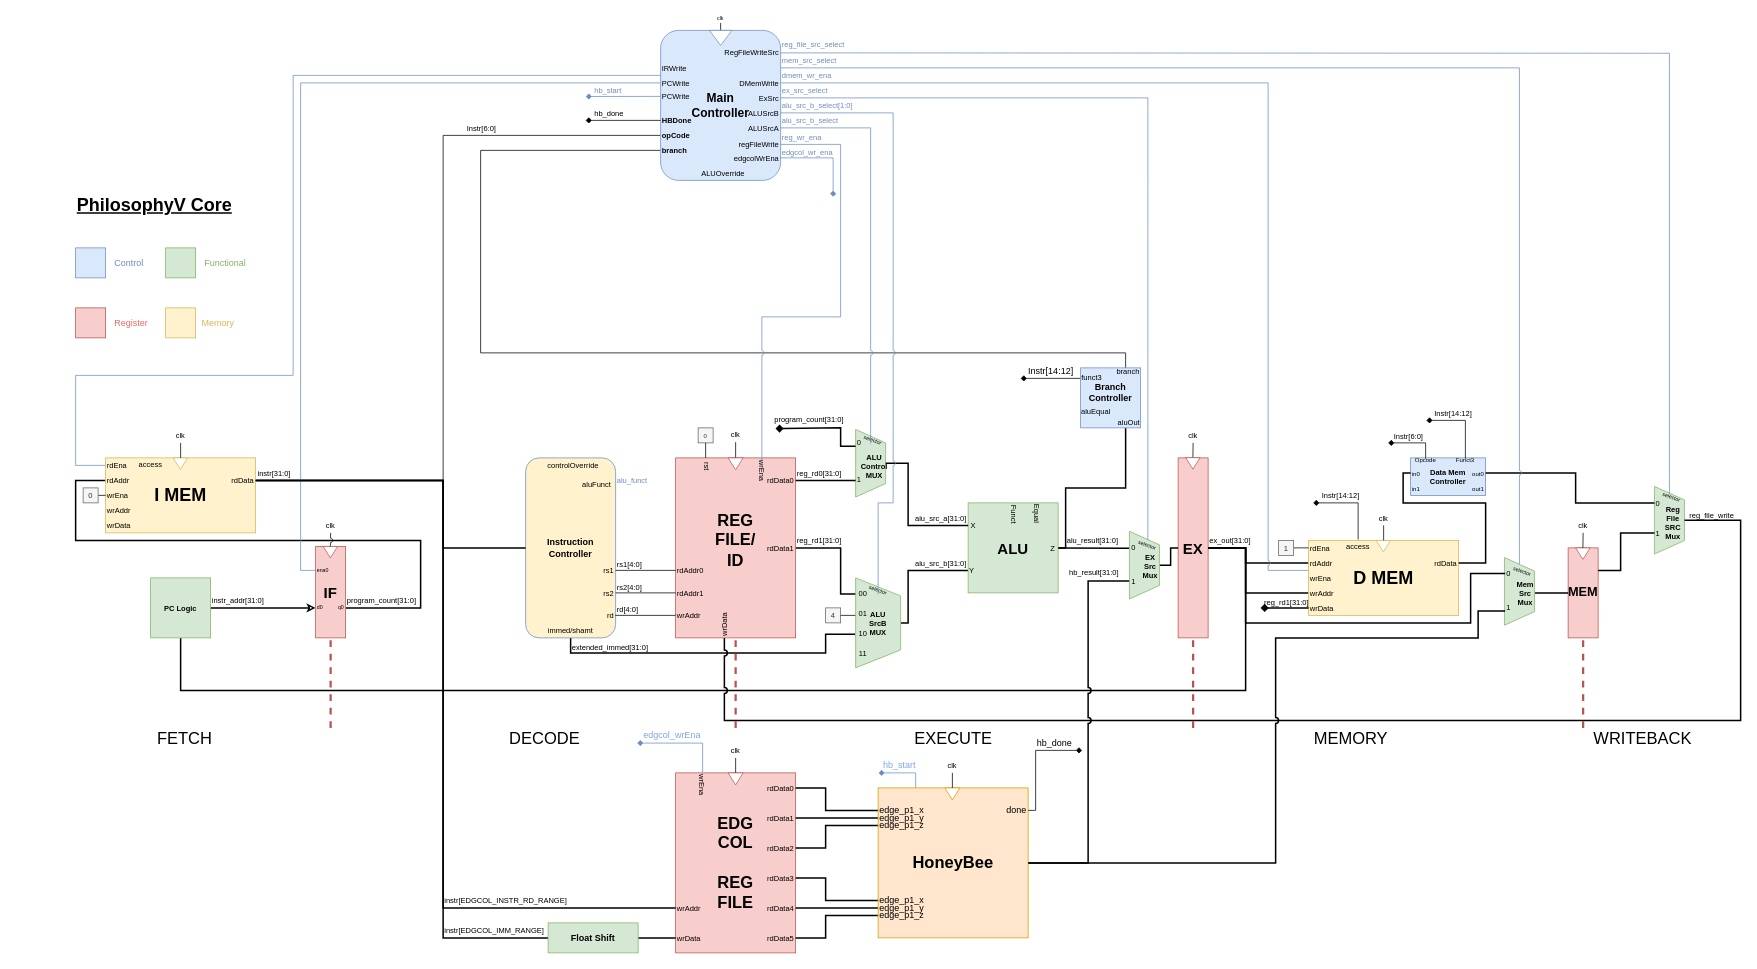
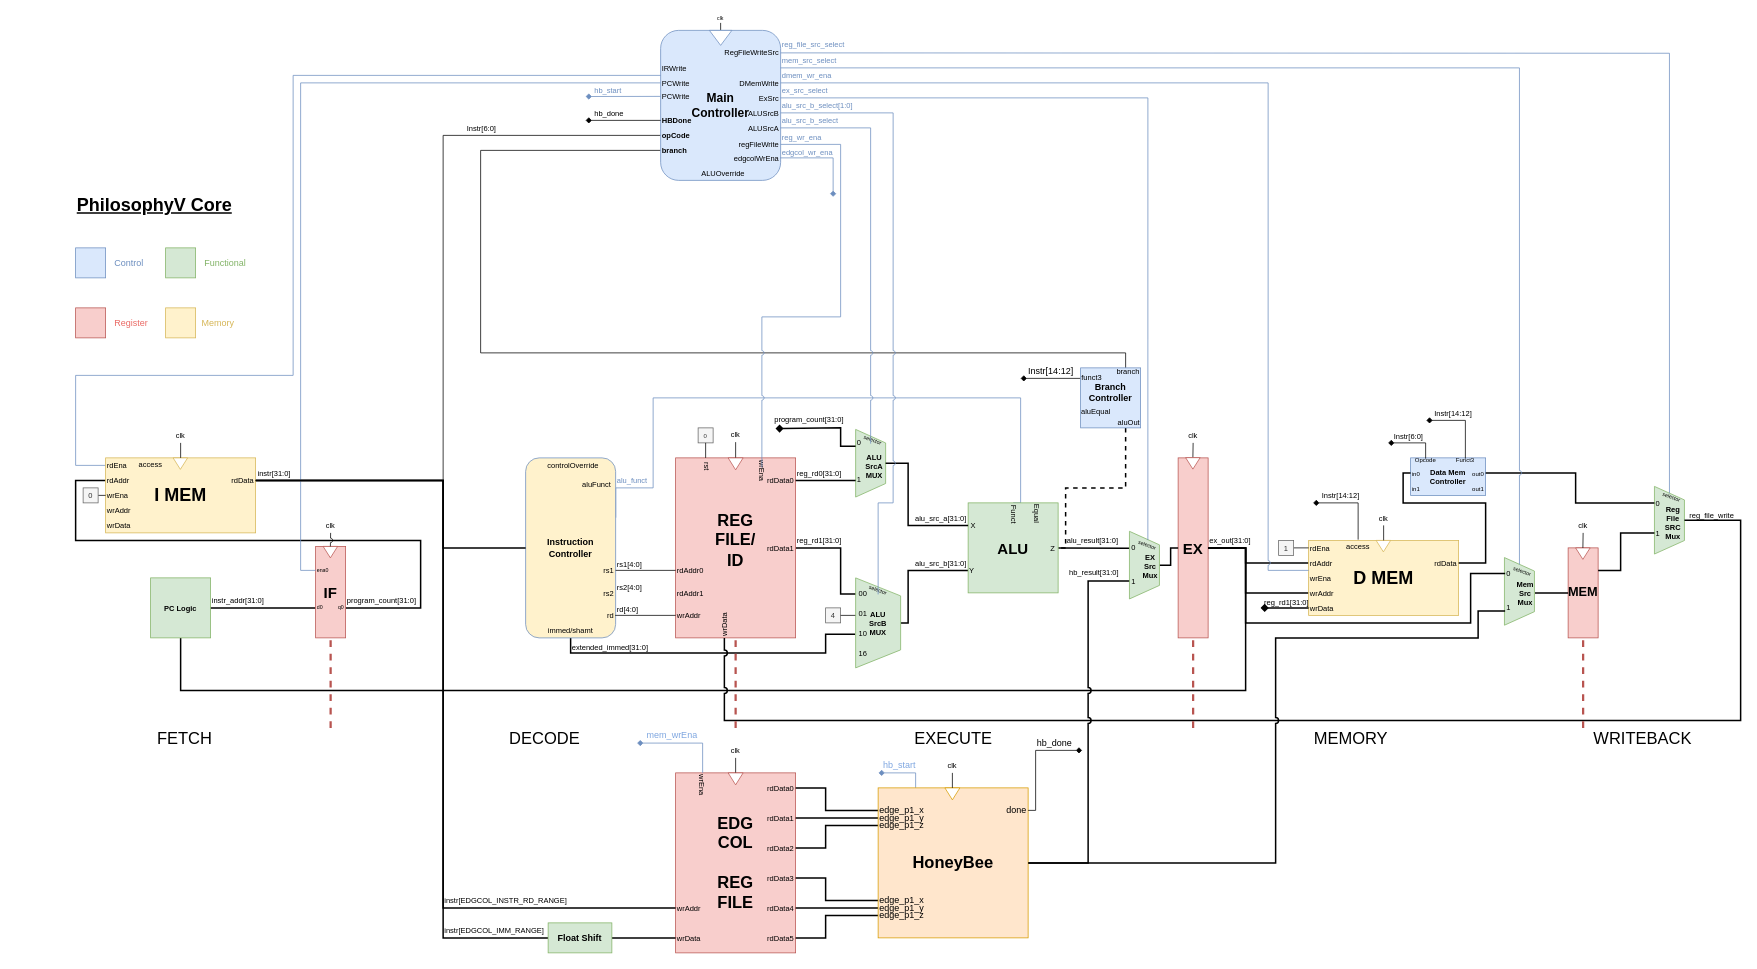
none -> (825, 398)
(874, 466) -> (874, 466)
(1095, 488) -> (1095, 488)
(645, 593) -> none
(307, 608) -> (309, 608)
(863, 653) -> (863, 653)
(672, 735) -> (672, 735)
(593, 938) -> (580, 938)
